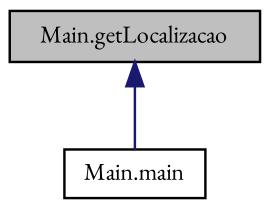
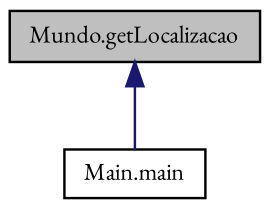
(135, 36) -> (135, 36)
